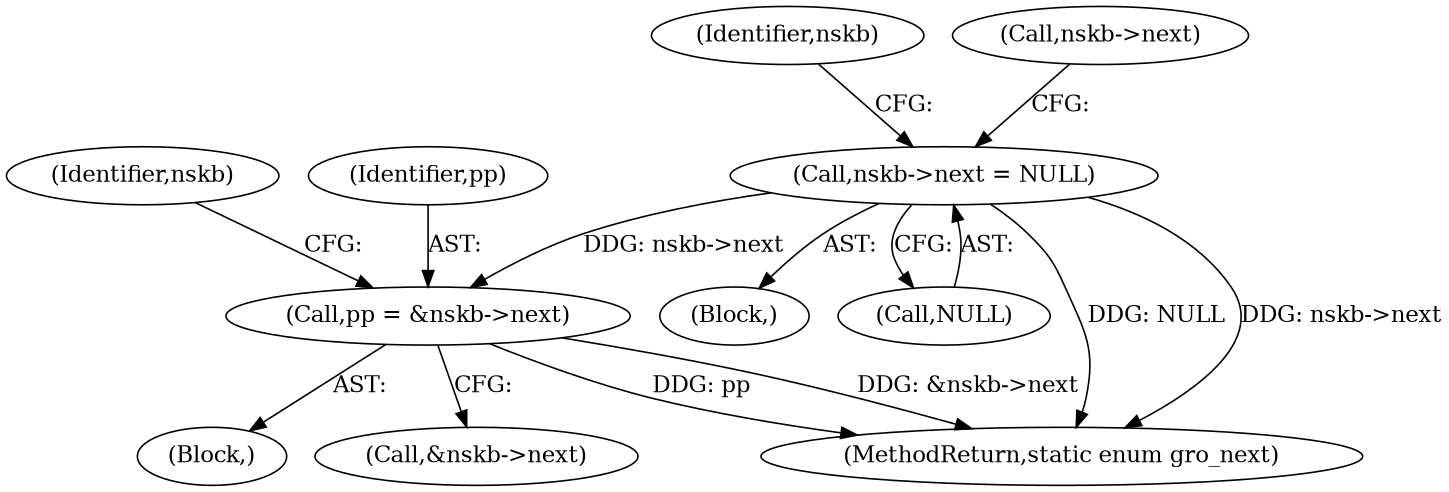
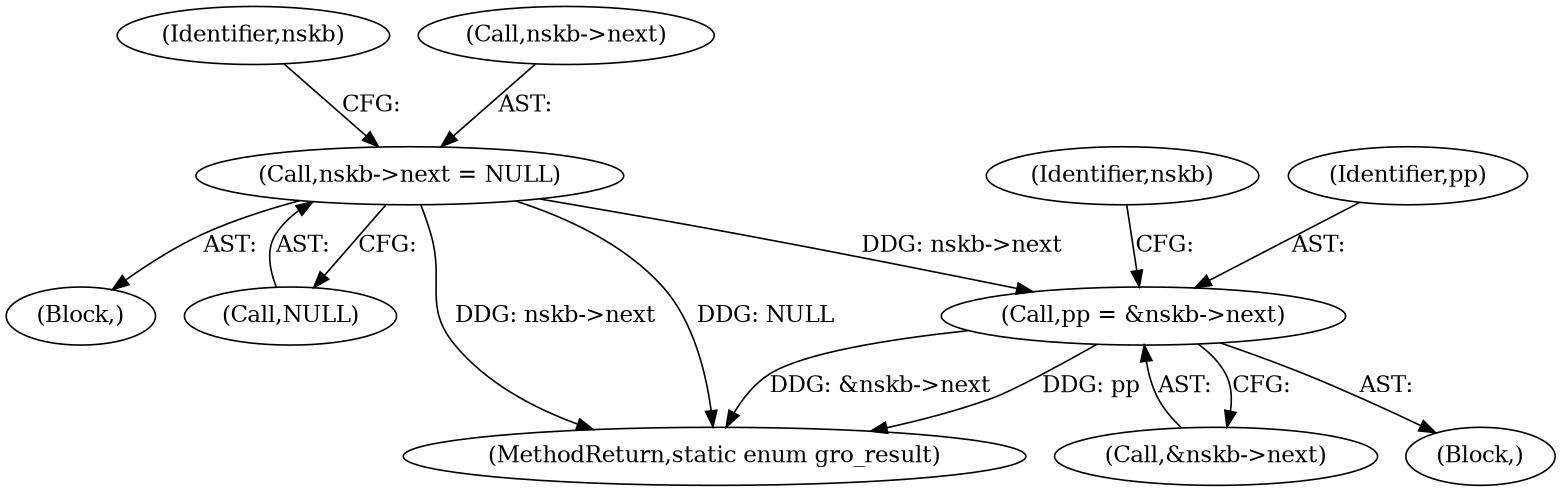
(1064, 106) -> (529, 106)
none -> (1158, 398)
(1062, 456) -> (715, 456)
